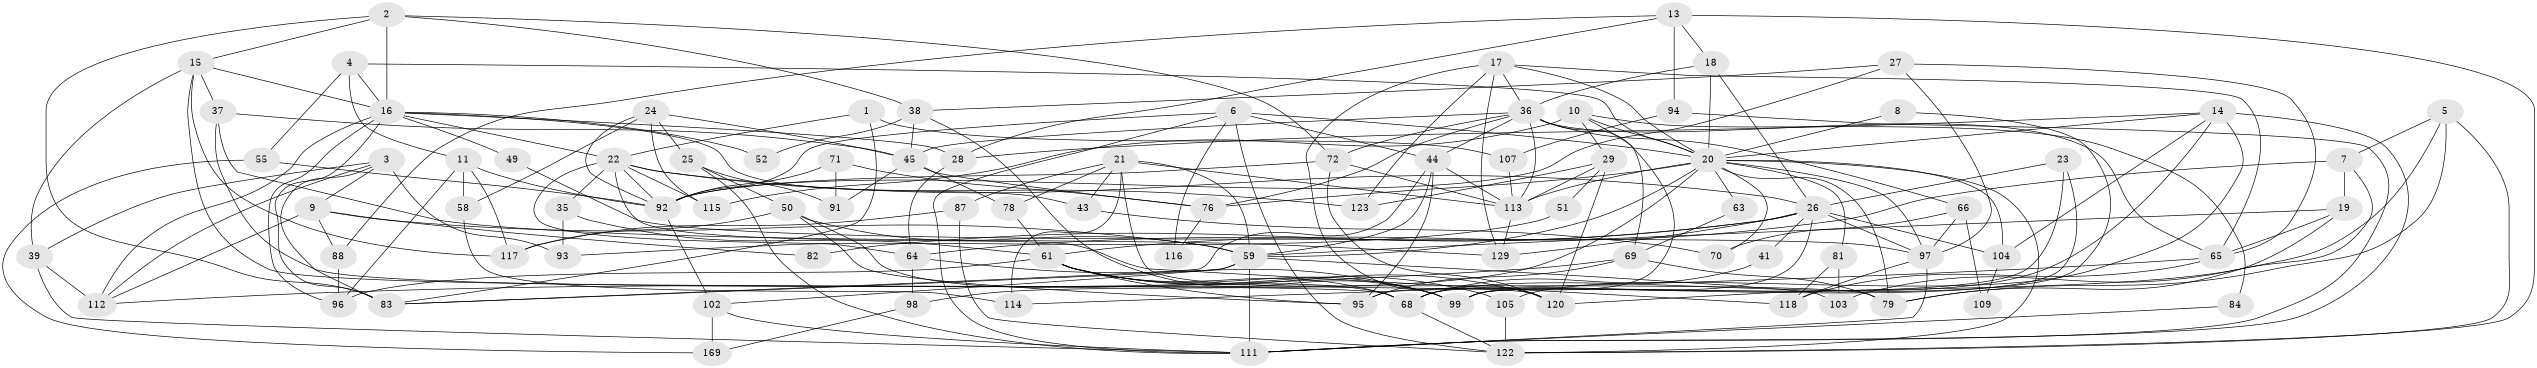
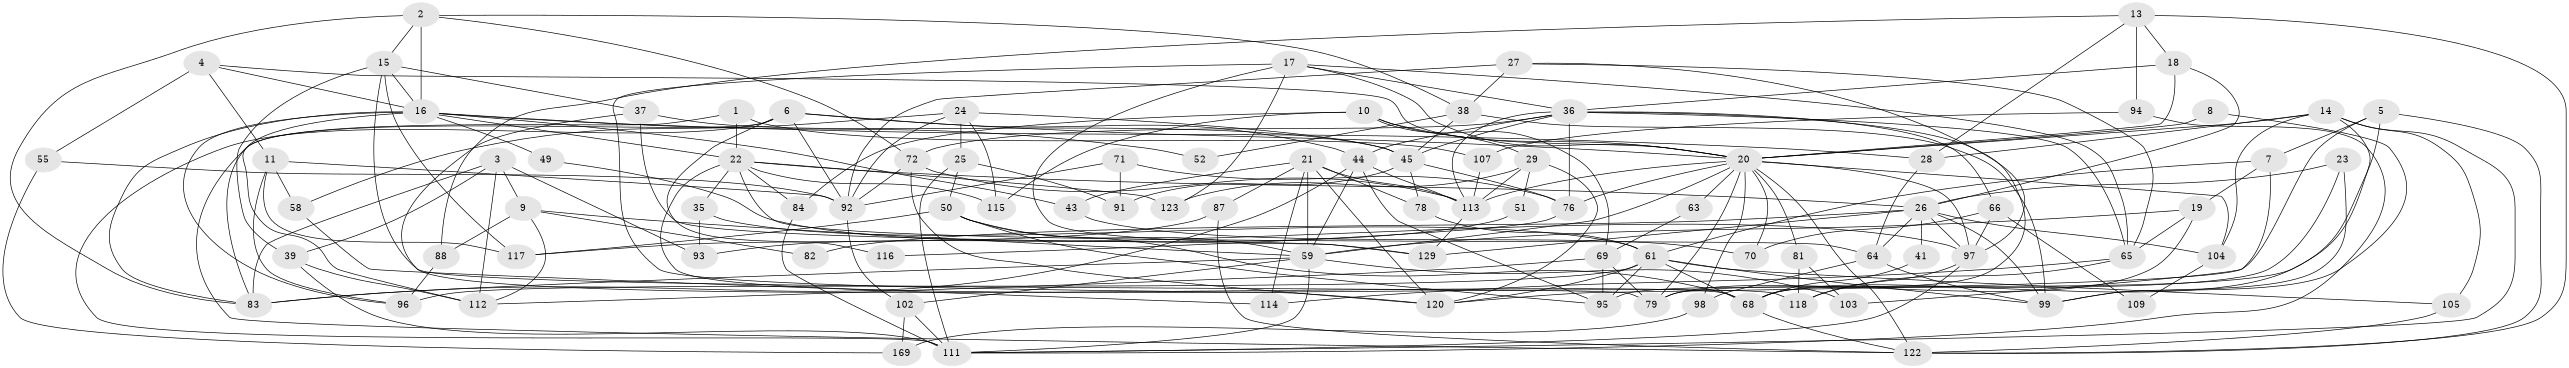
(638, 184) -> (765, 182)
